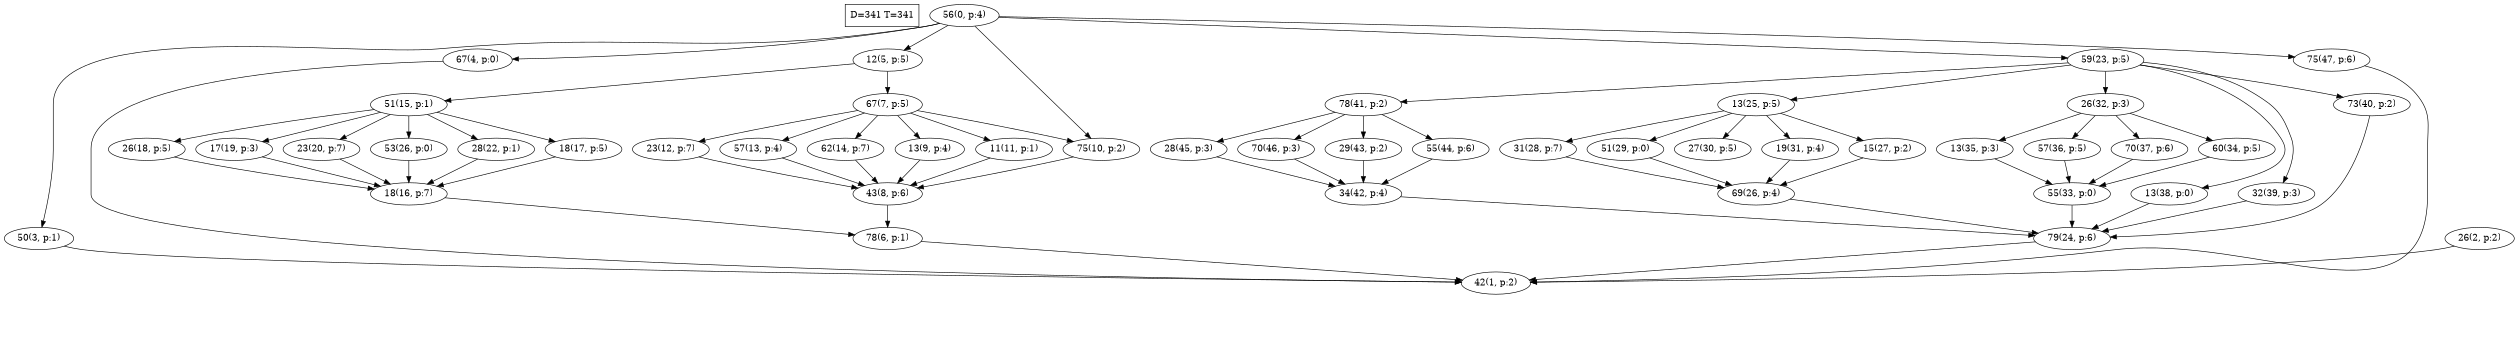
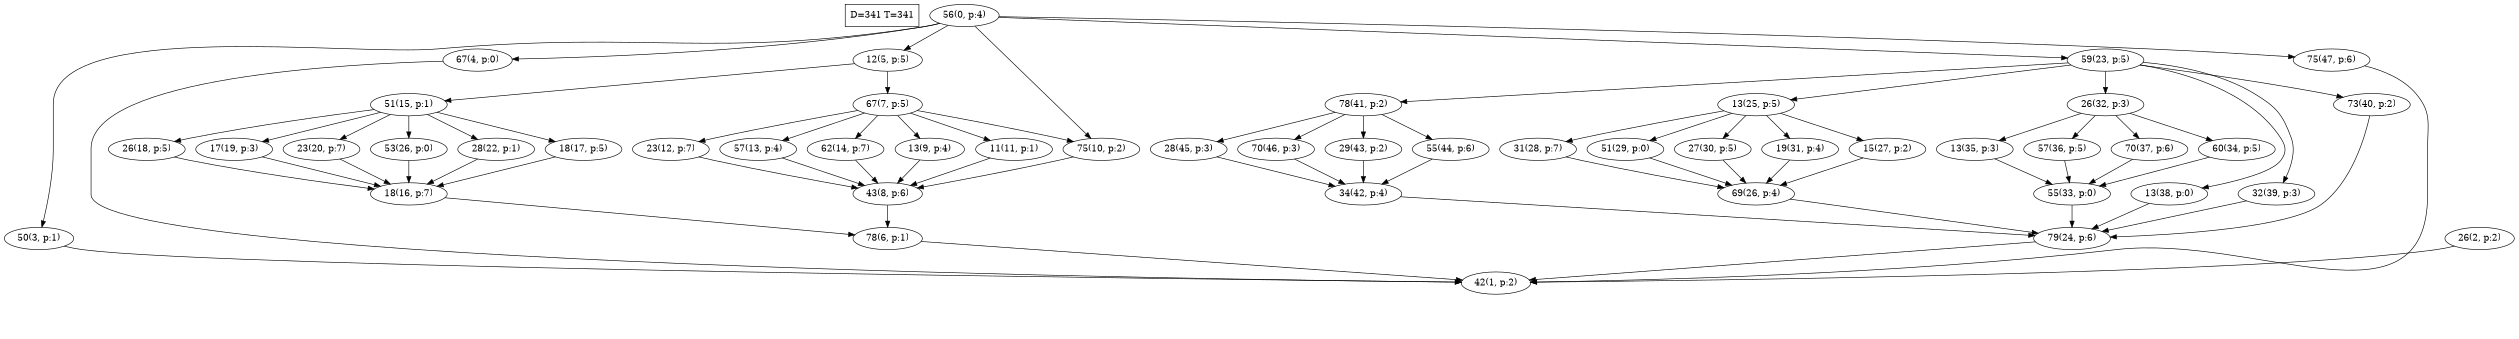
none -> (1732, 169)
